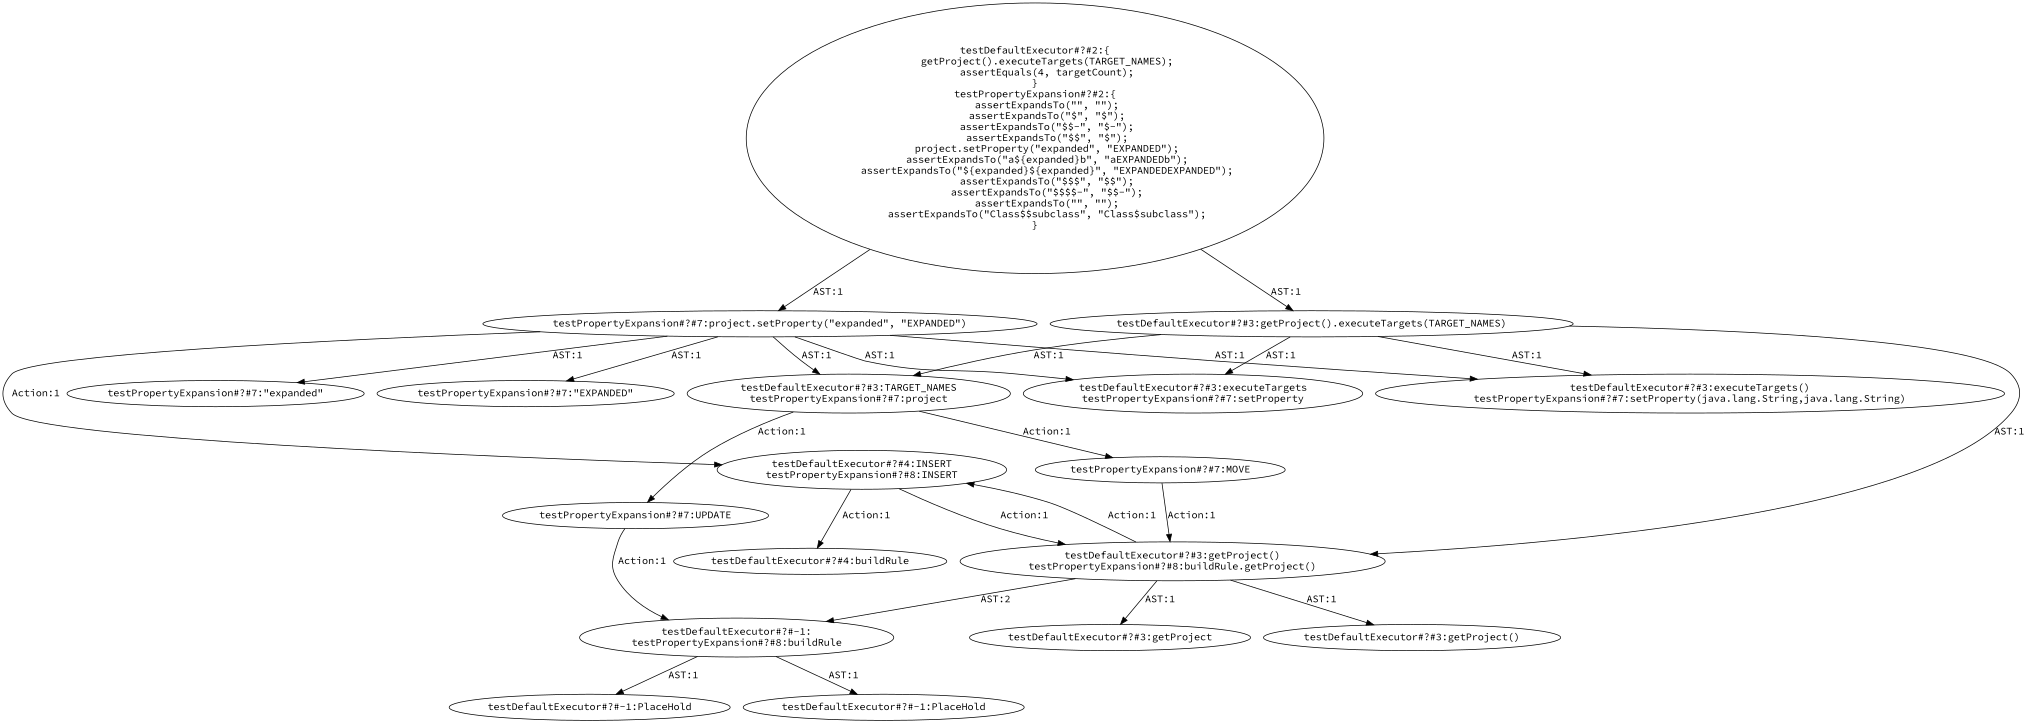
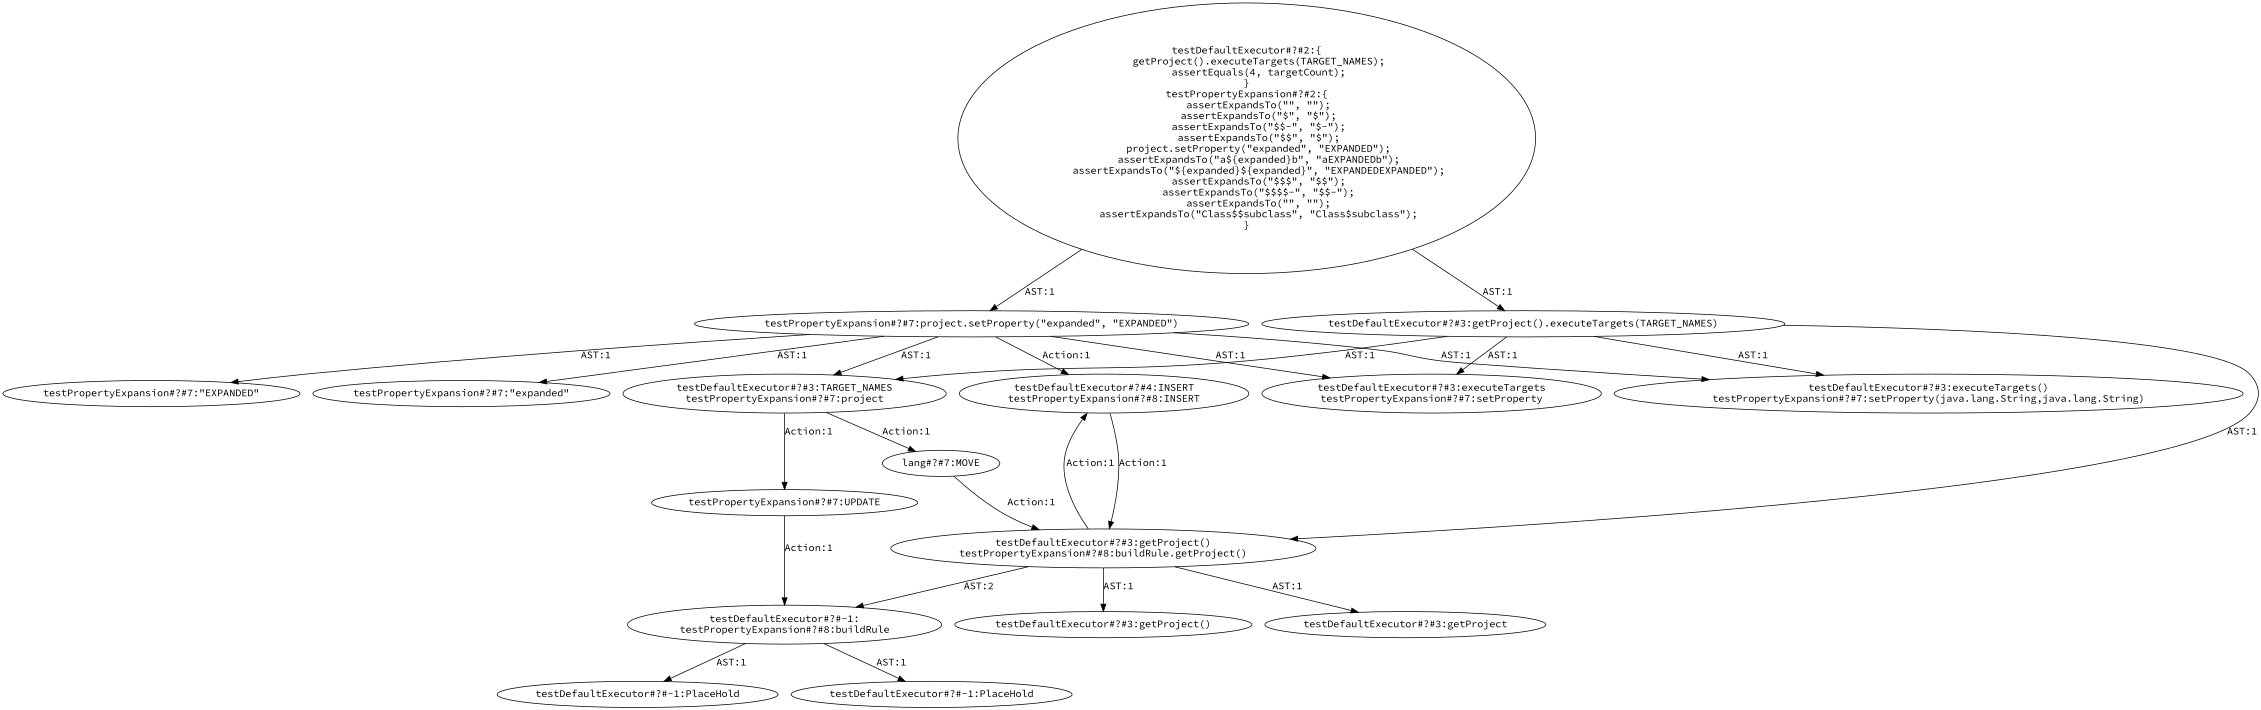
(1160, 470) -> (941, 463)
(810, 561) -> none
